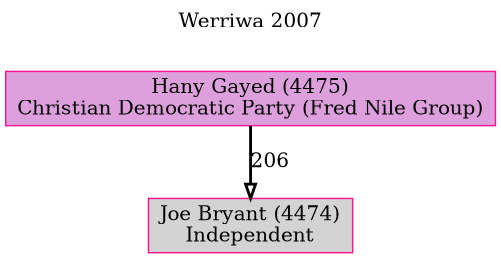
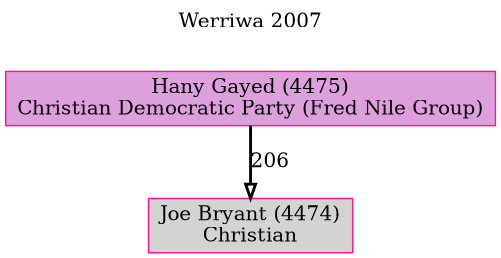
(251, 226) -> (251, 226)
